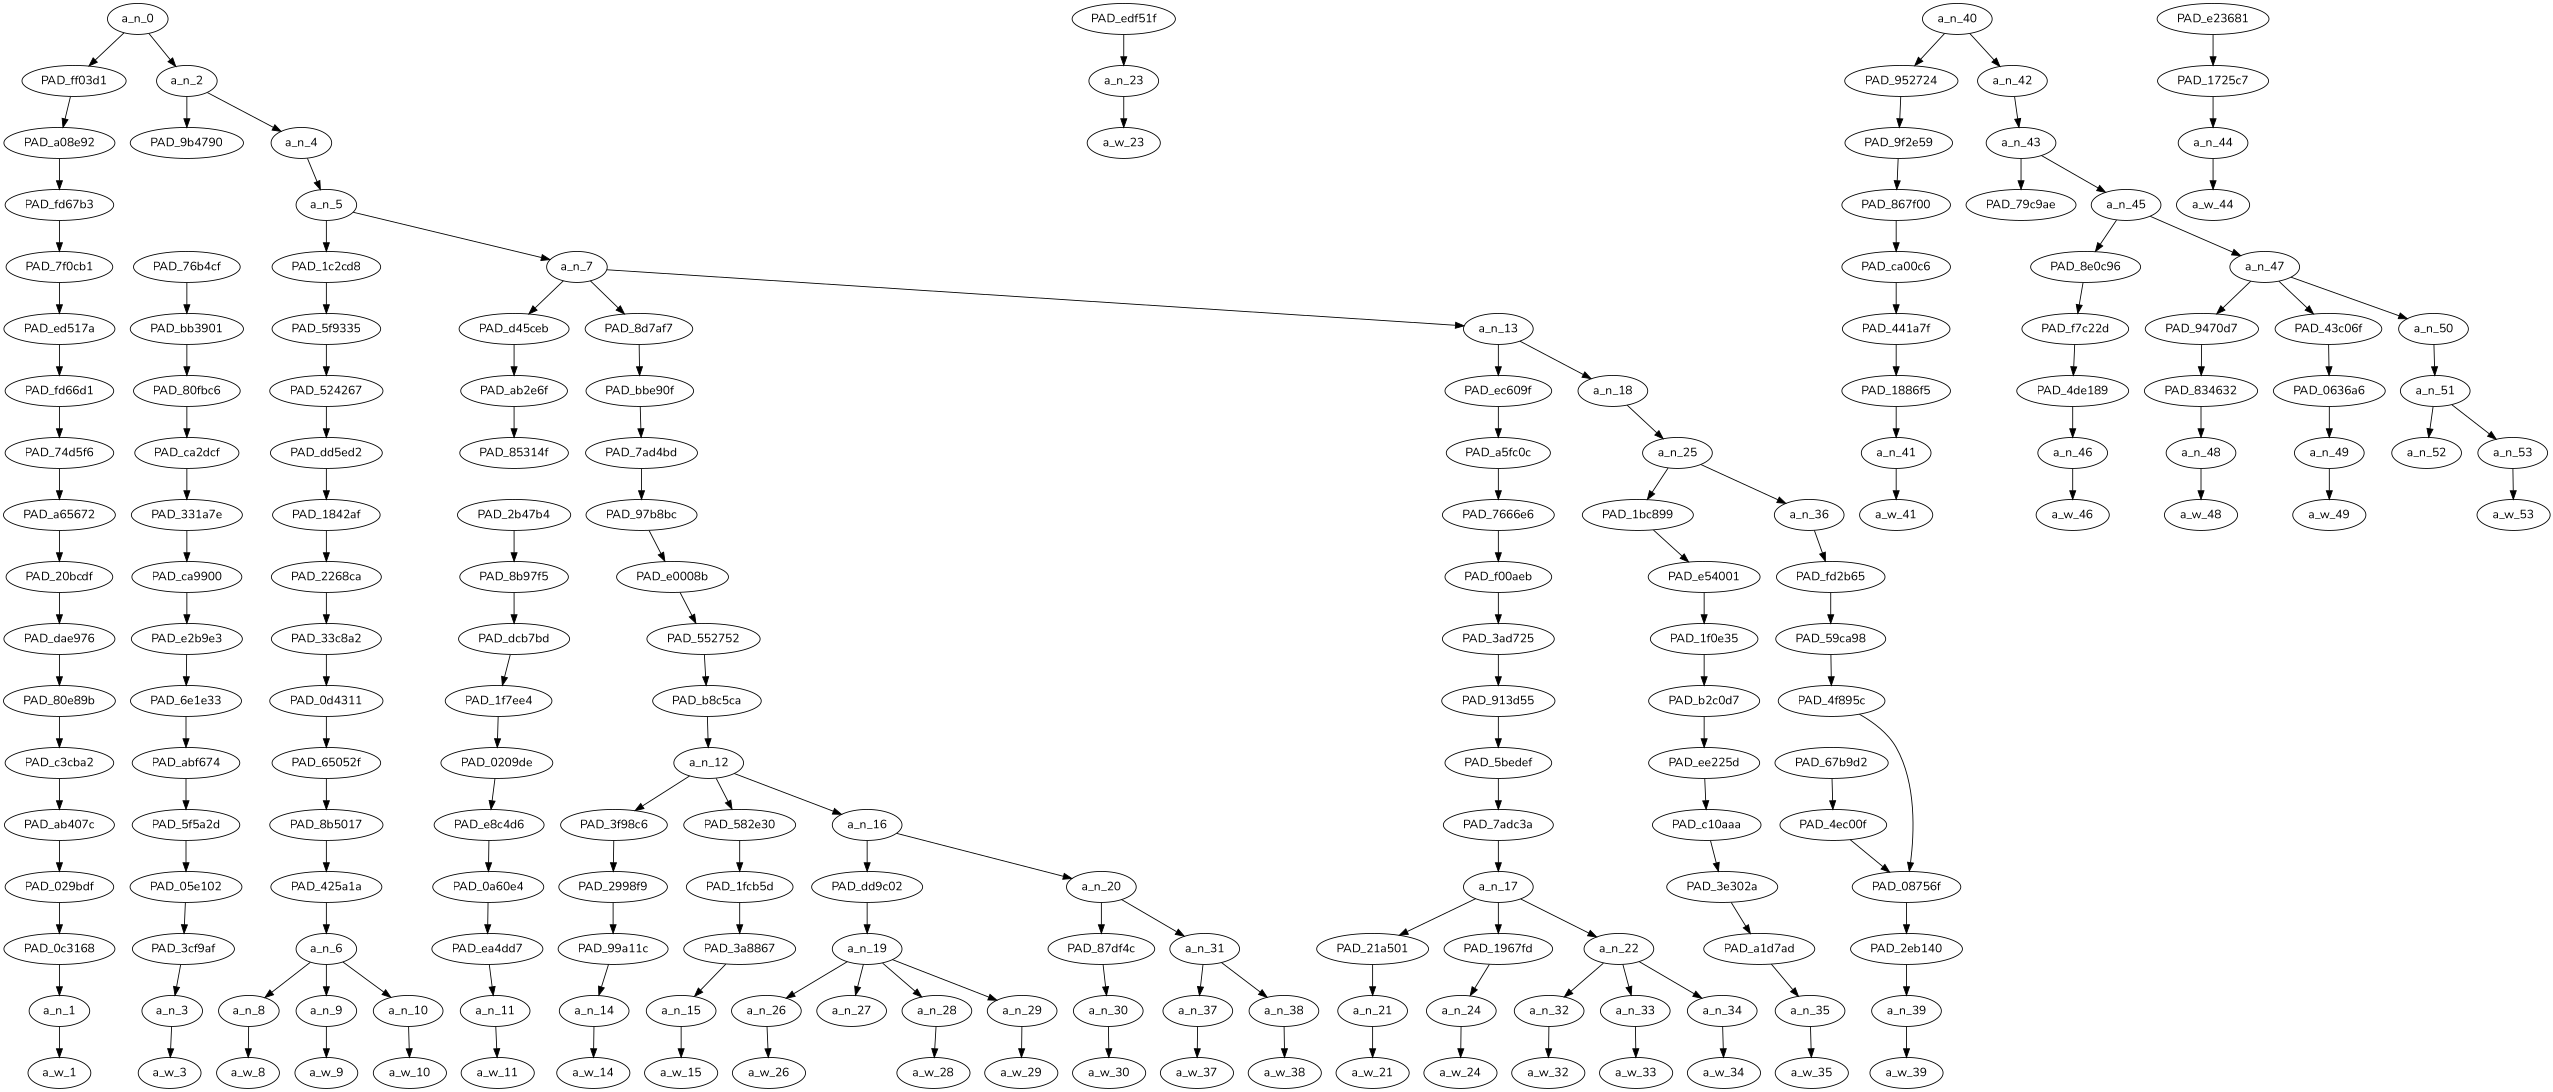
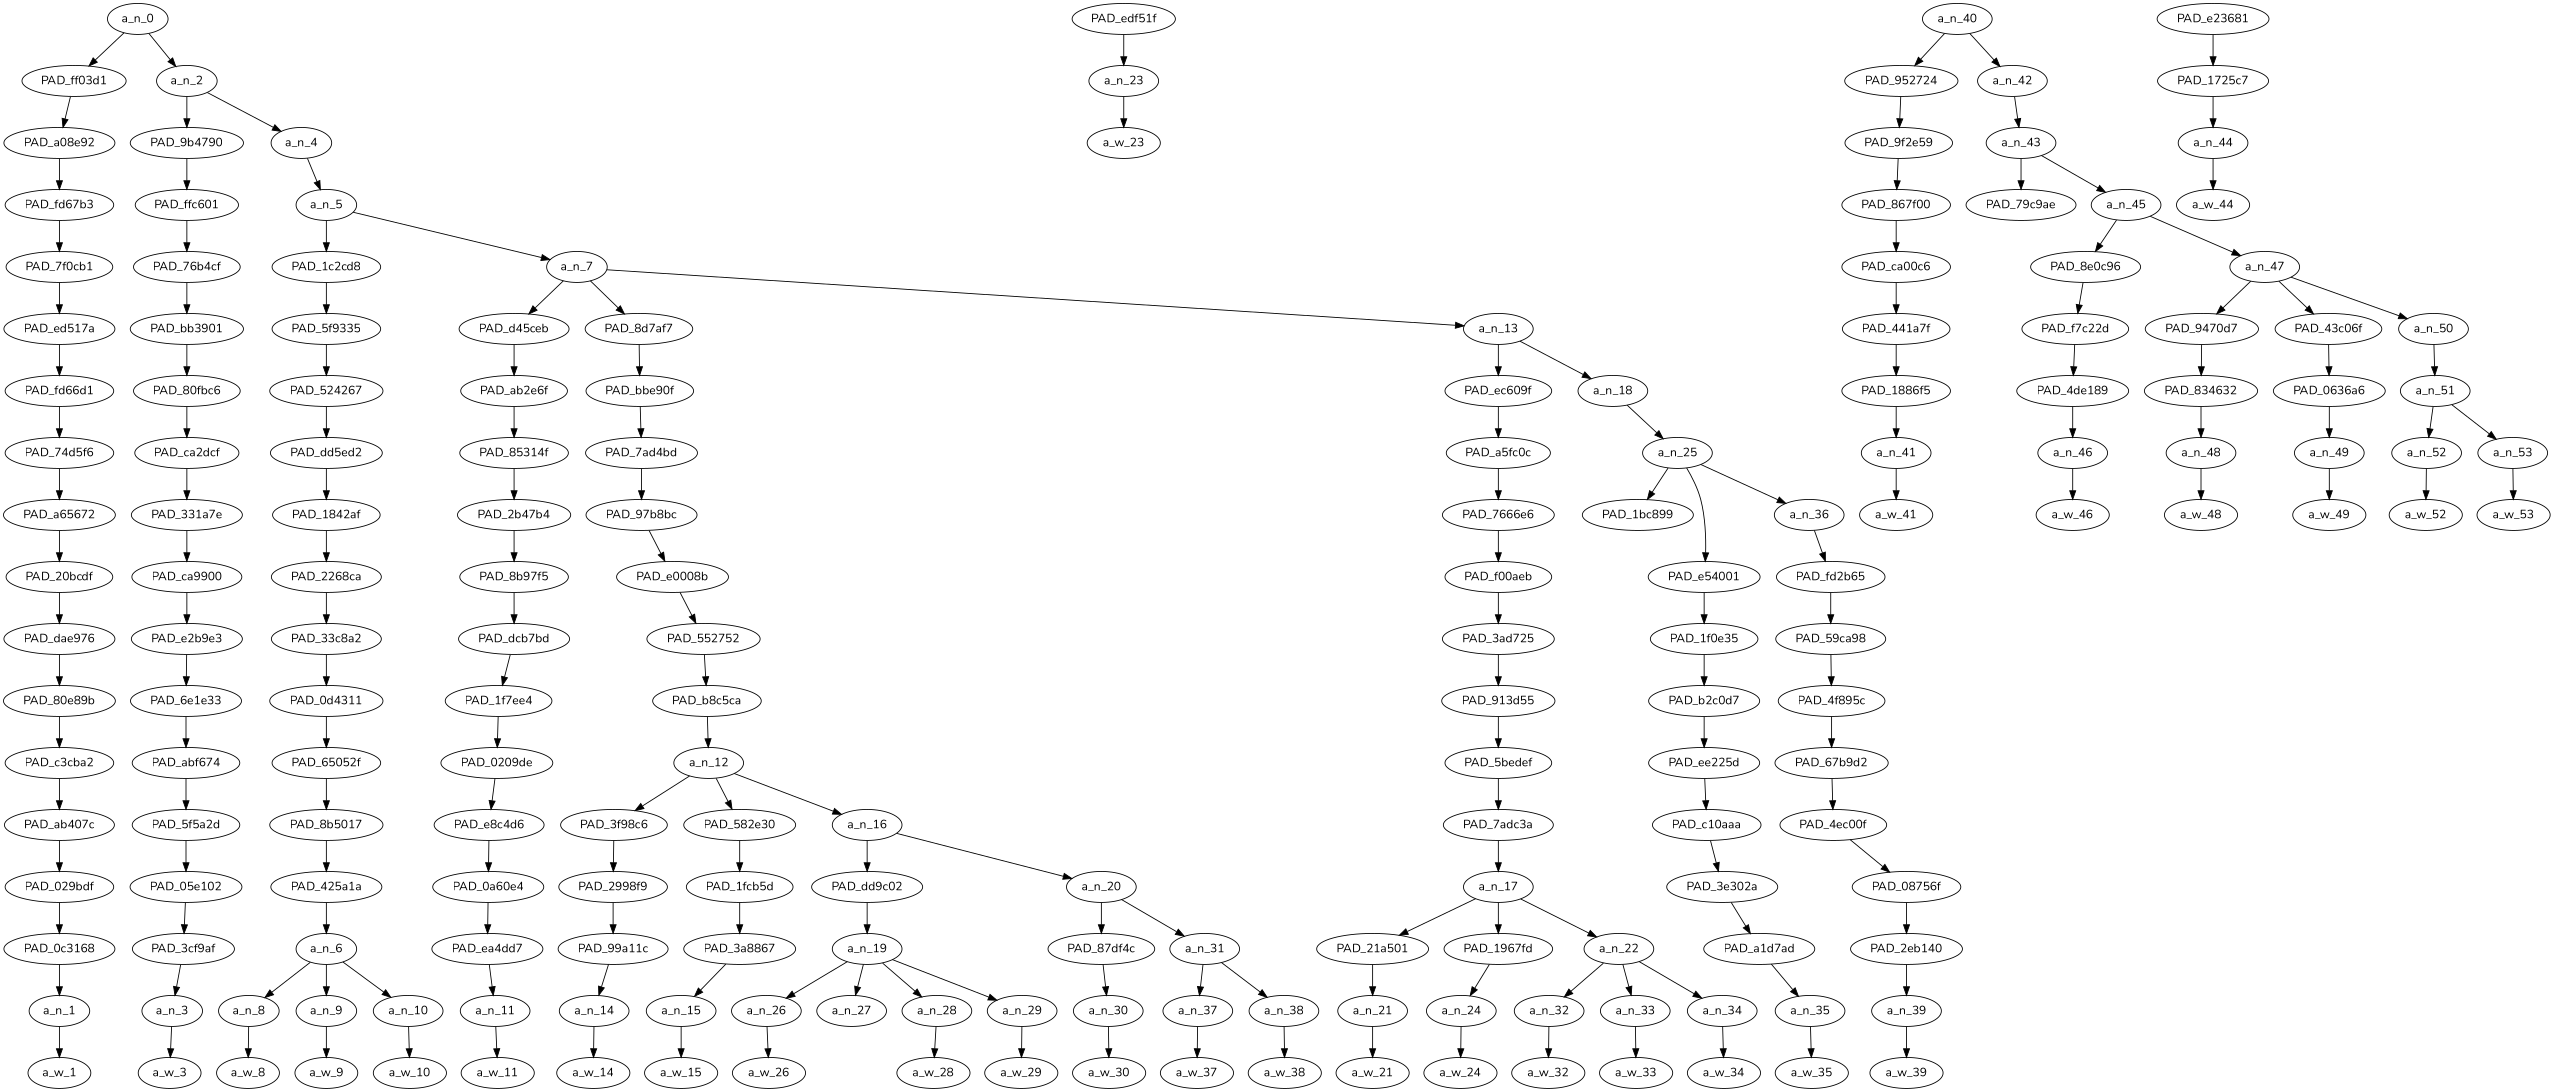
none -> (187, 205)
none -> (514, 480)
none -> (2426, 515)
(1668, 543) -> (1703, 509)
(1908, 779) -> (1832, 728)
